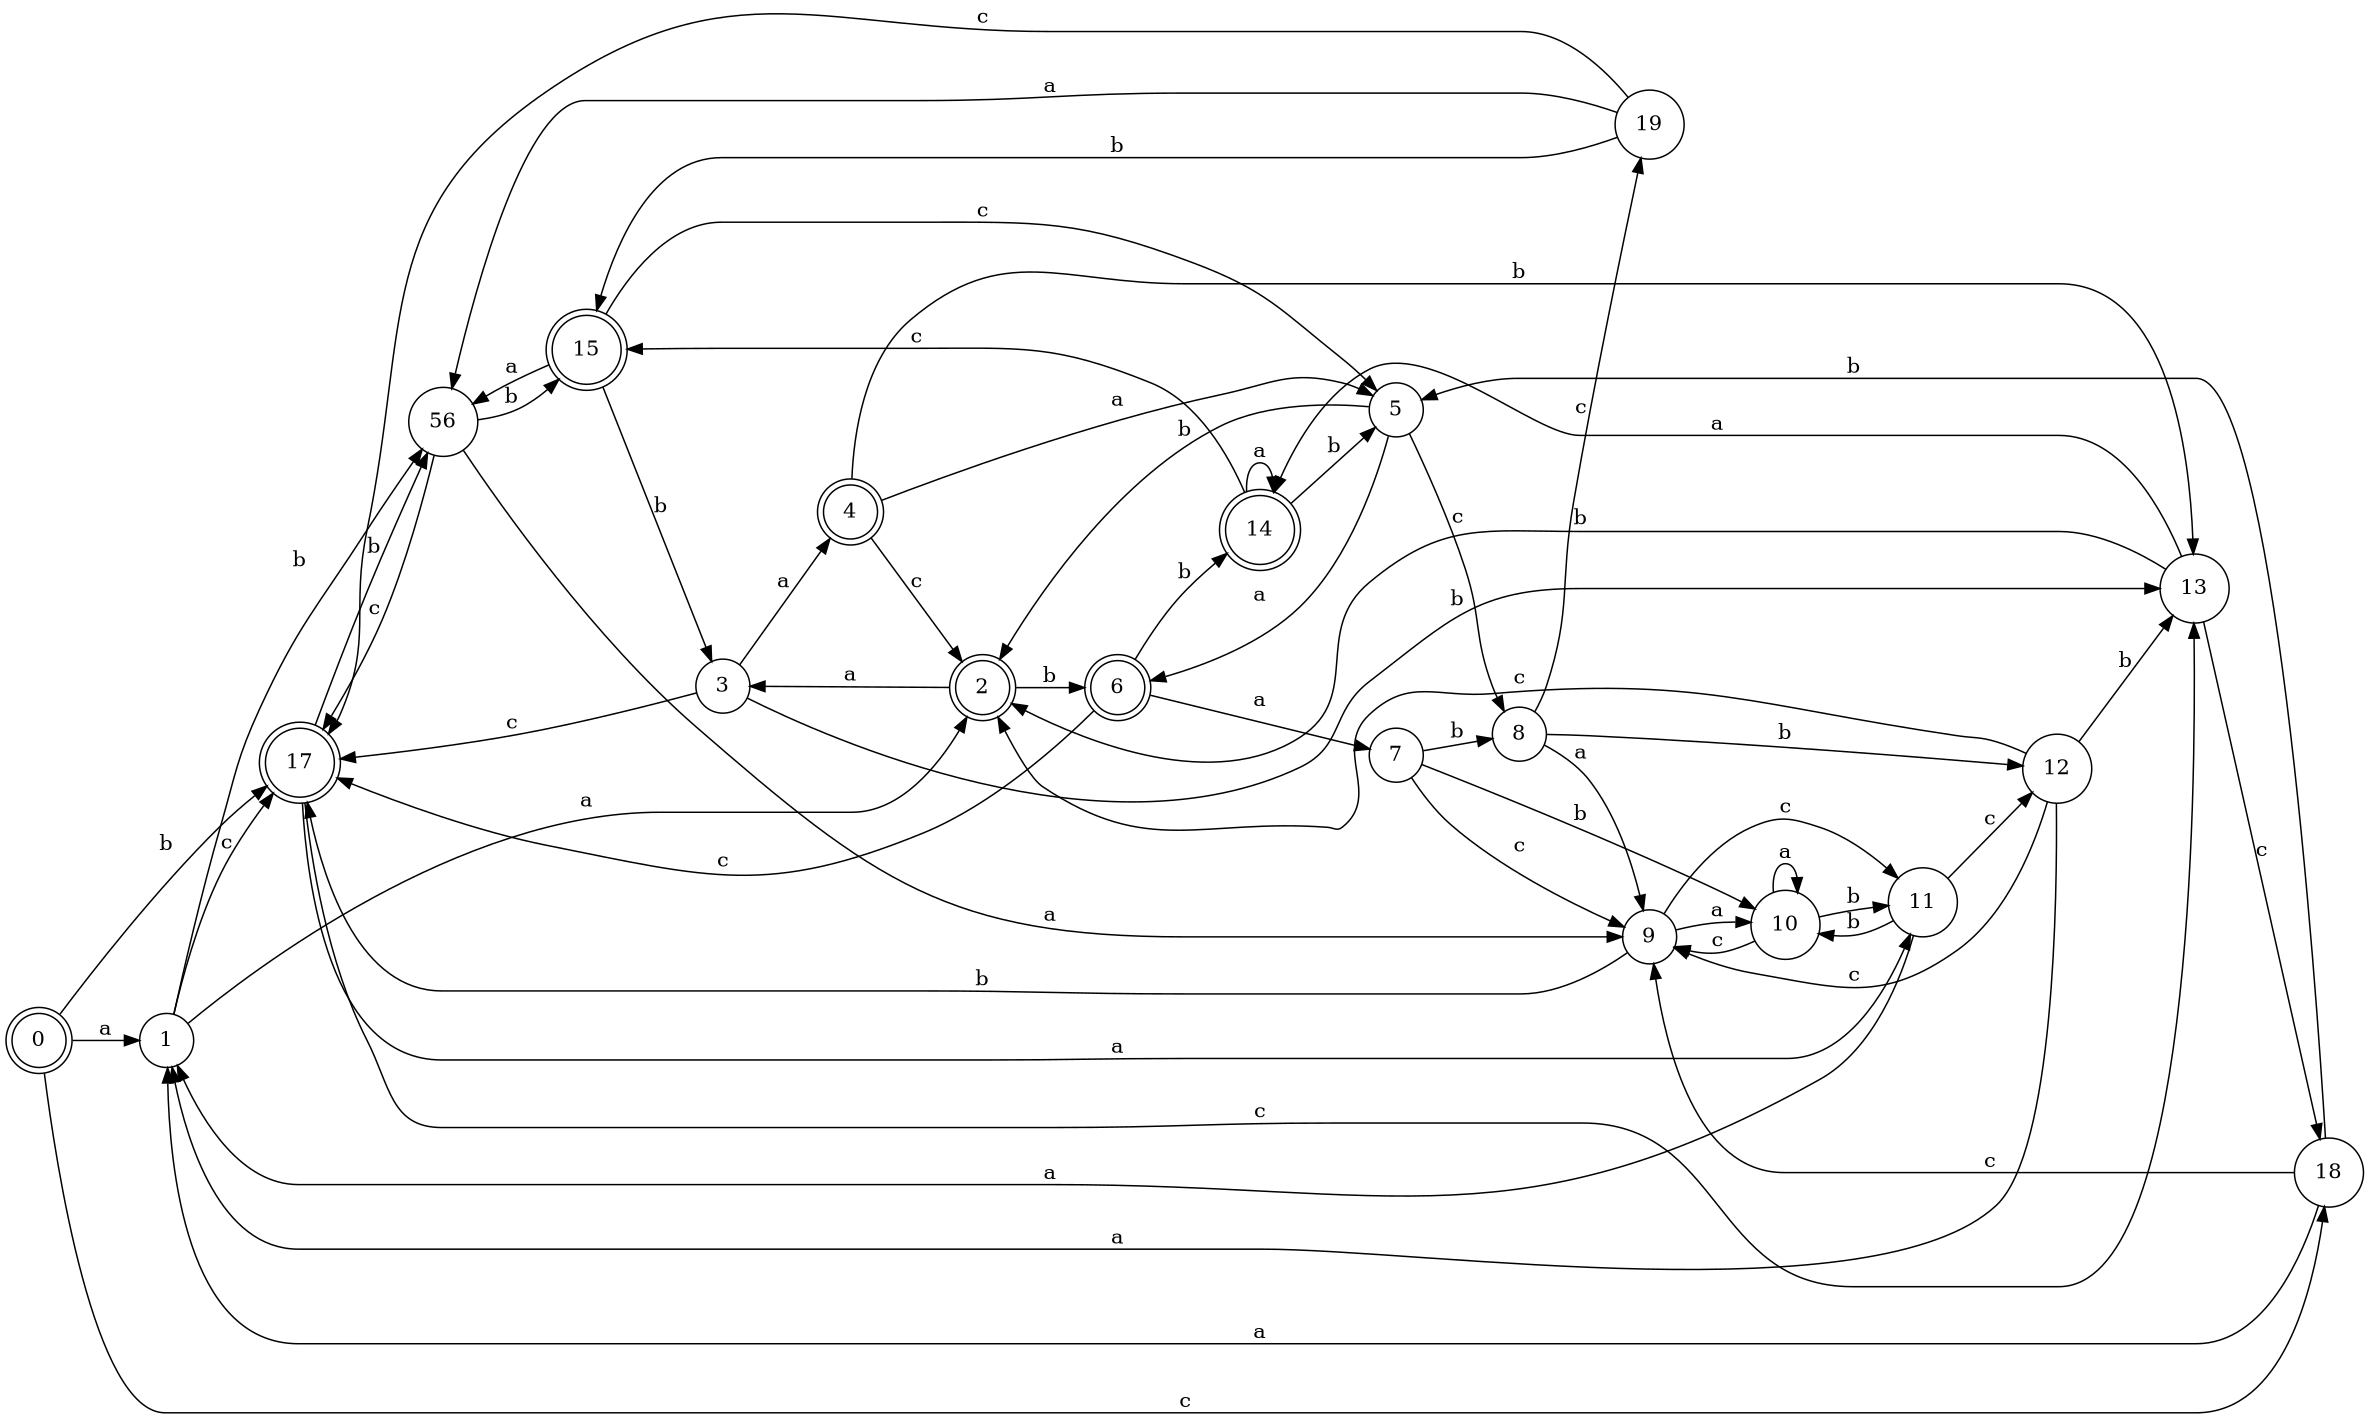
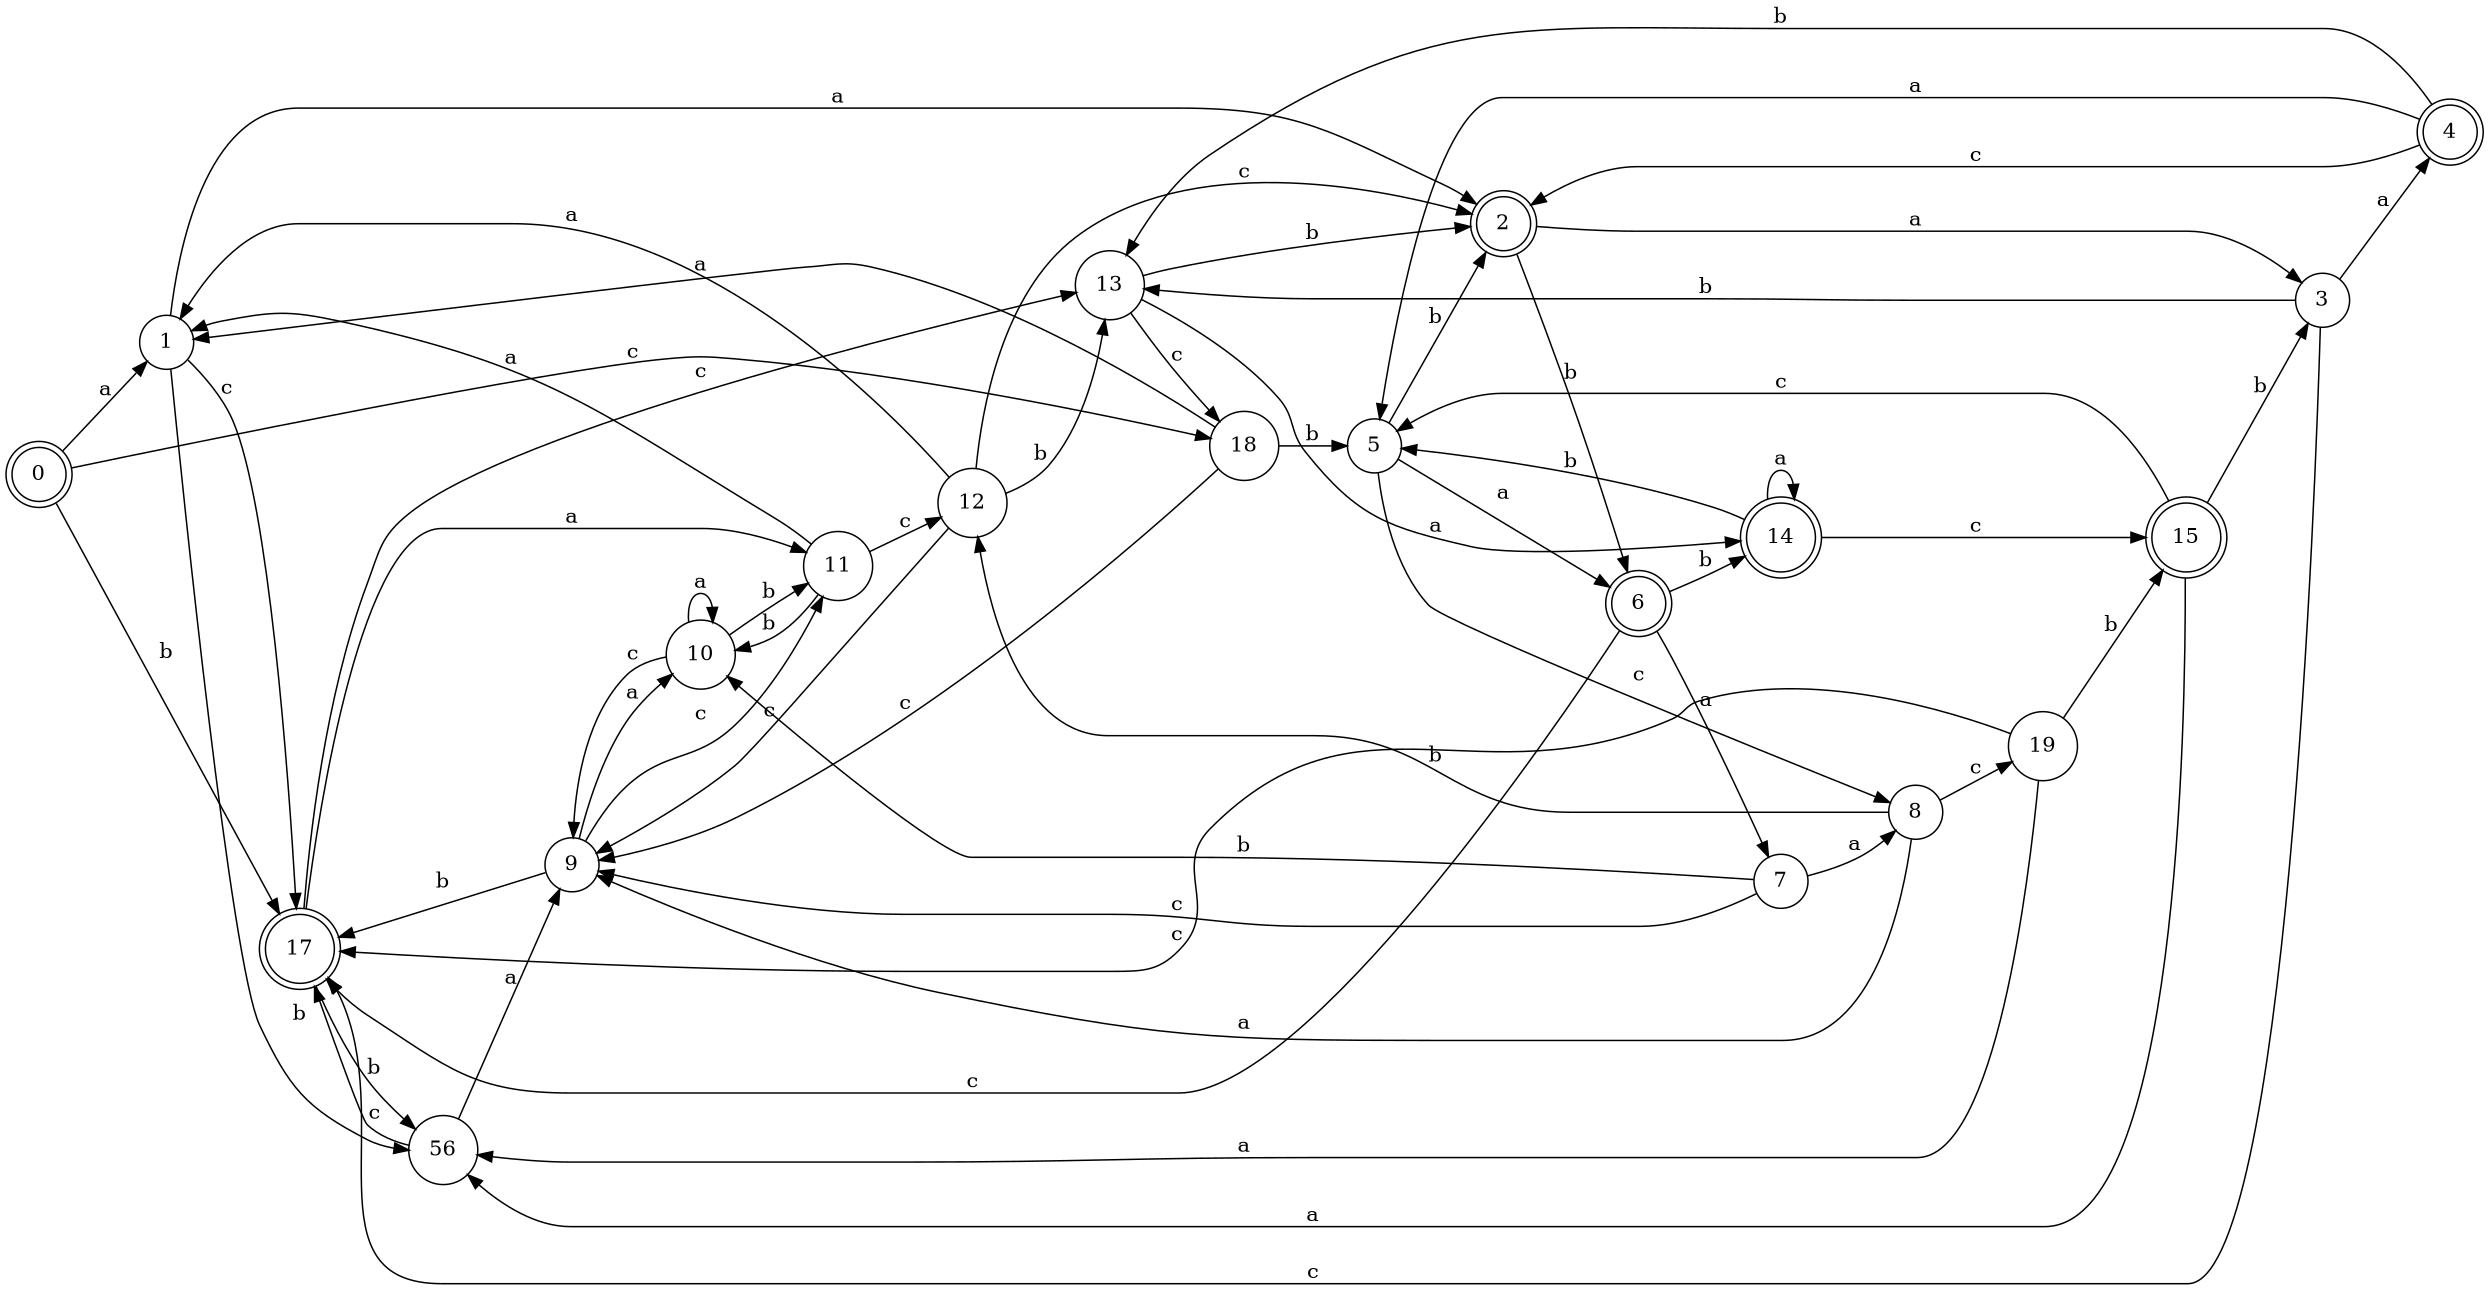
(515, 410) -> none
(1458, 732) -> (1855, 845)
